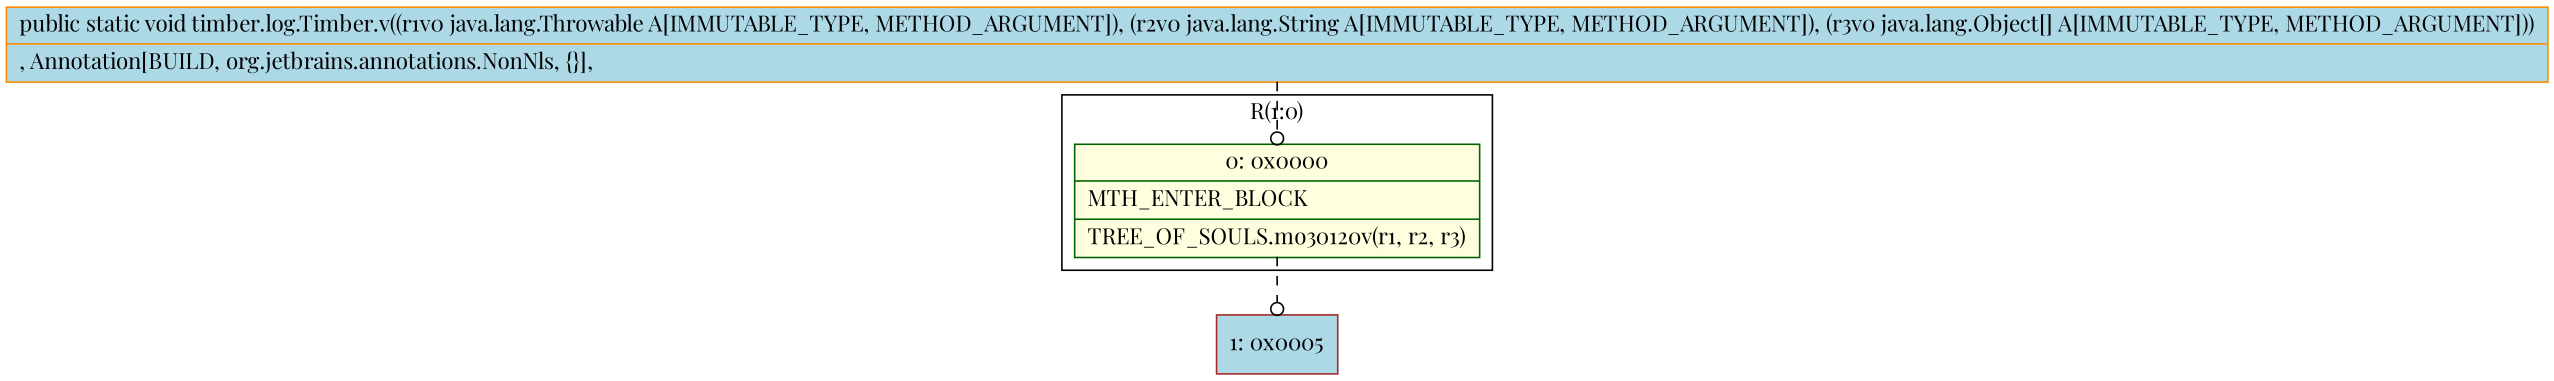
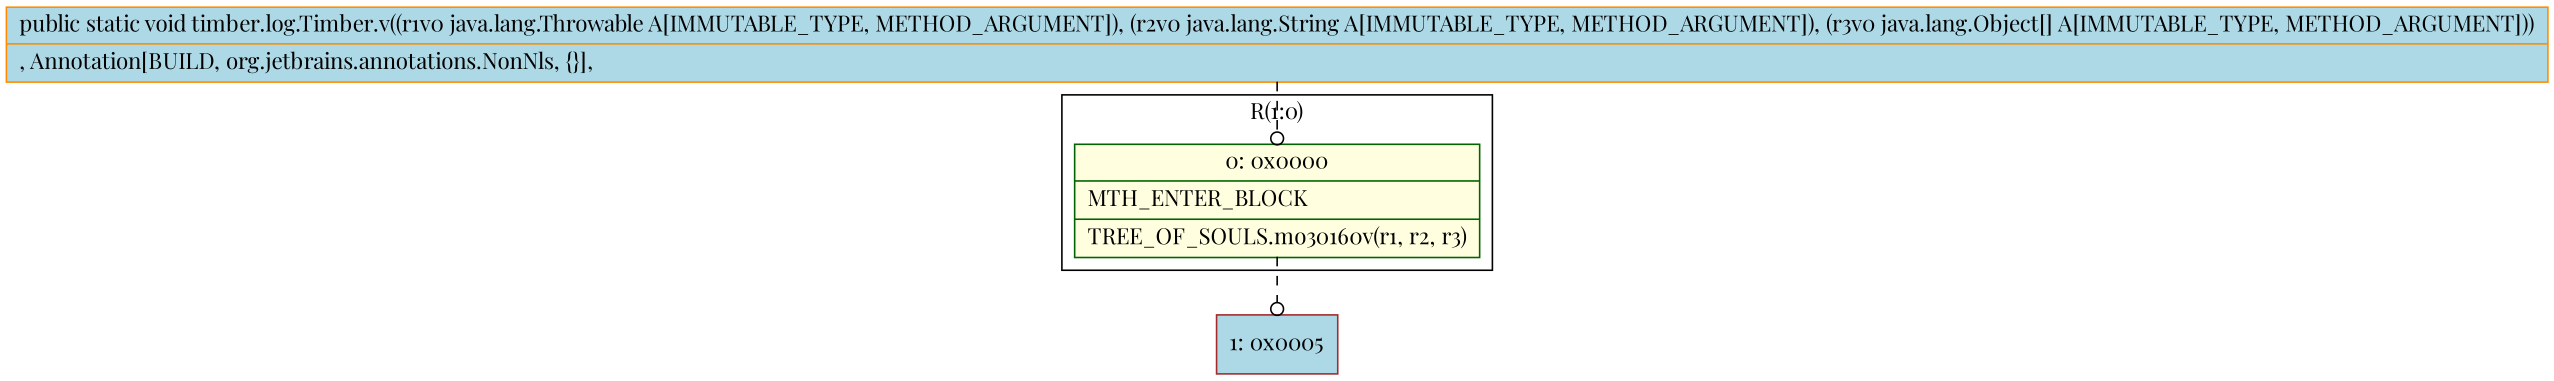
(1277, 238) -> (1277, 238)
